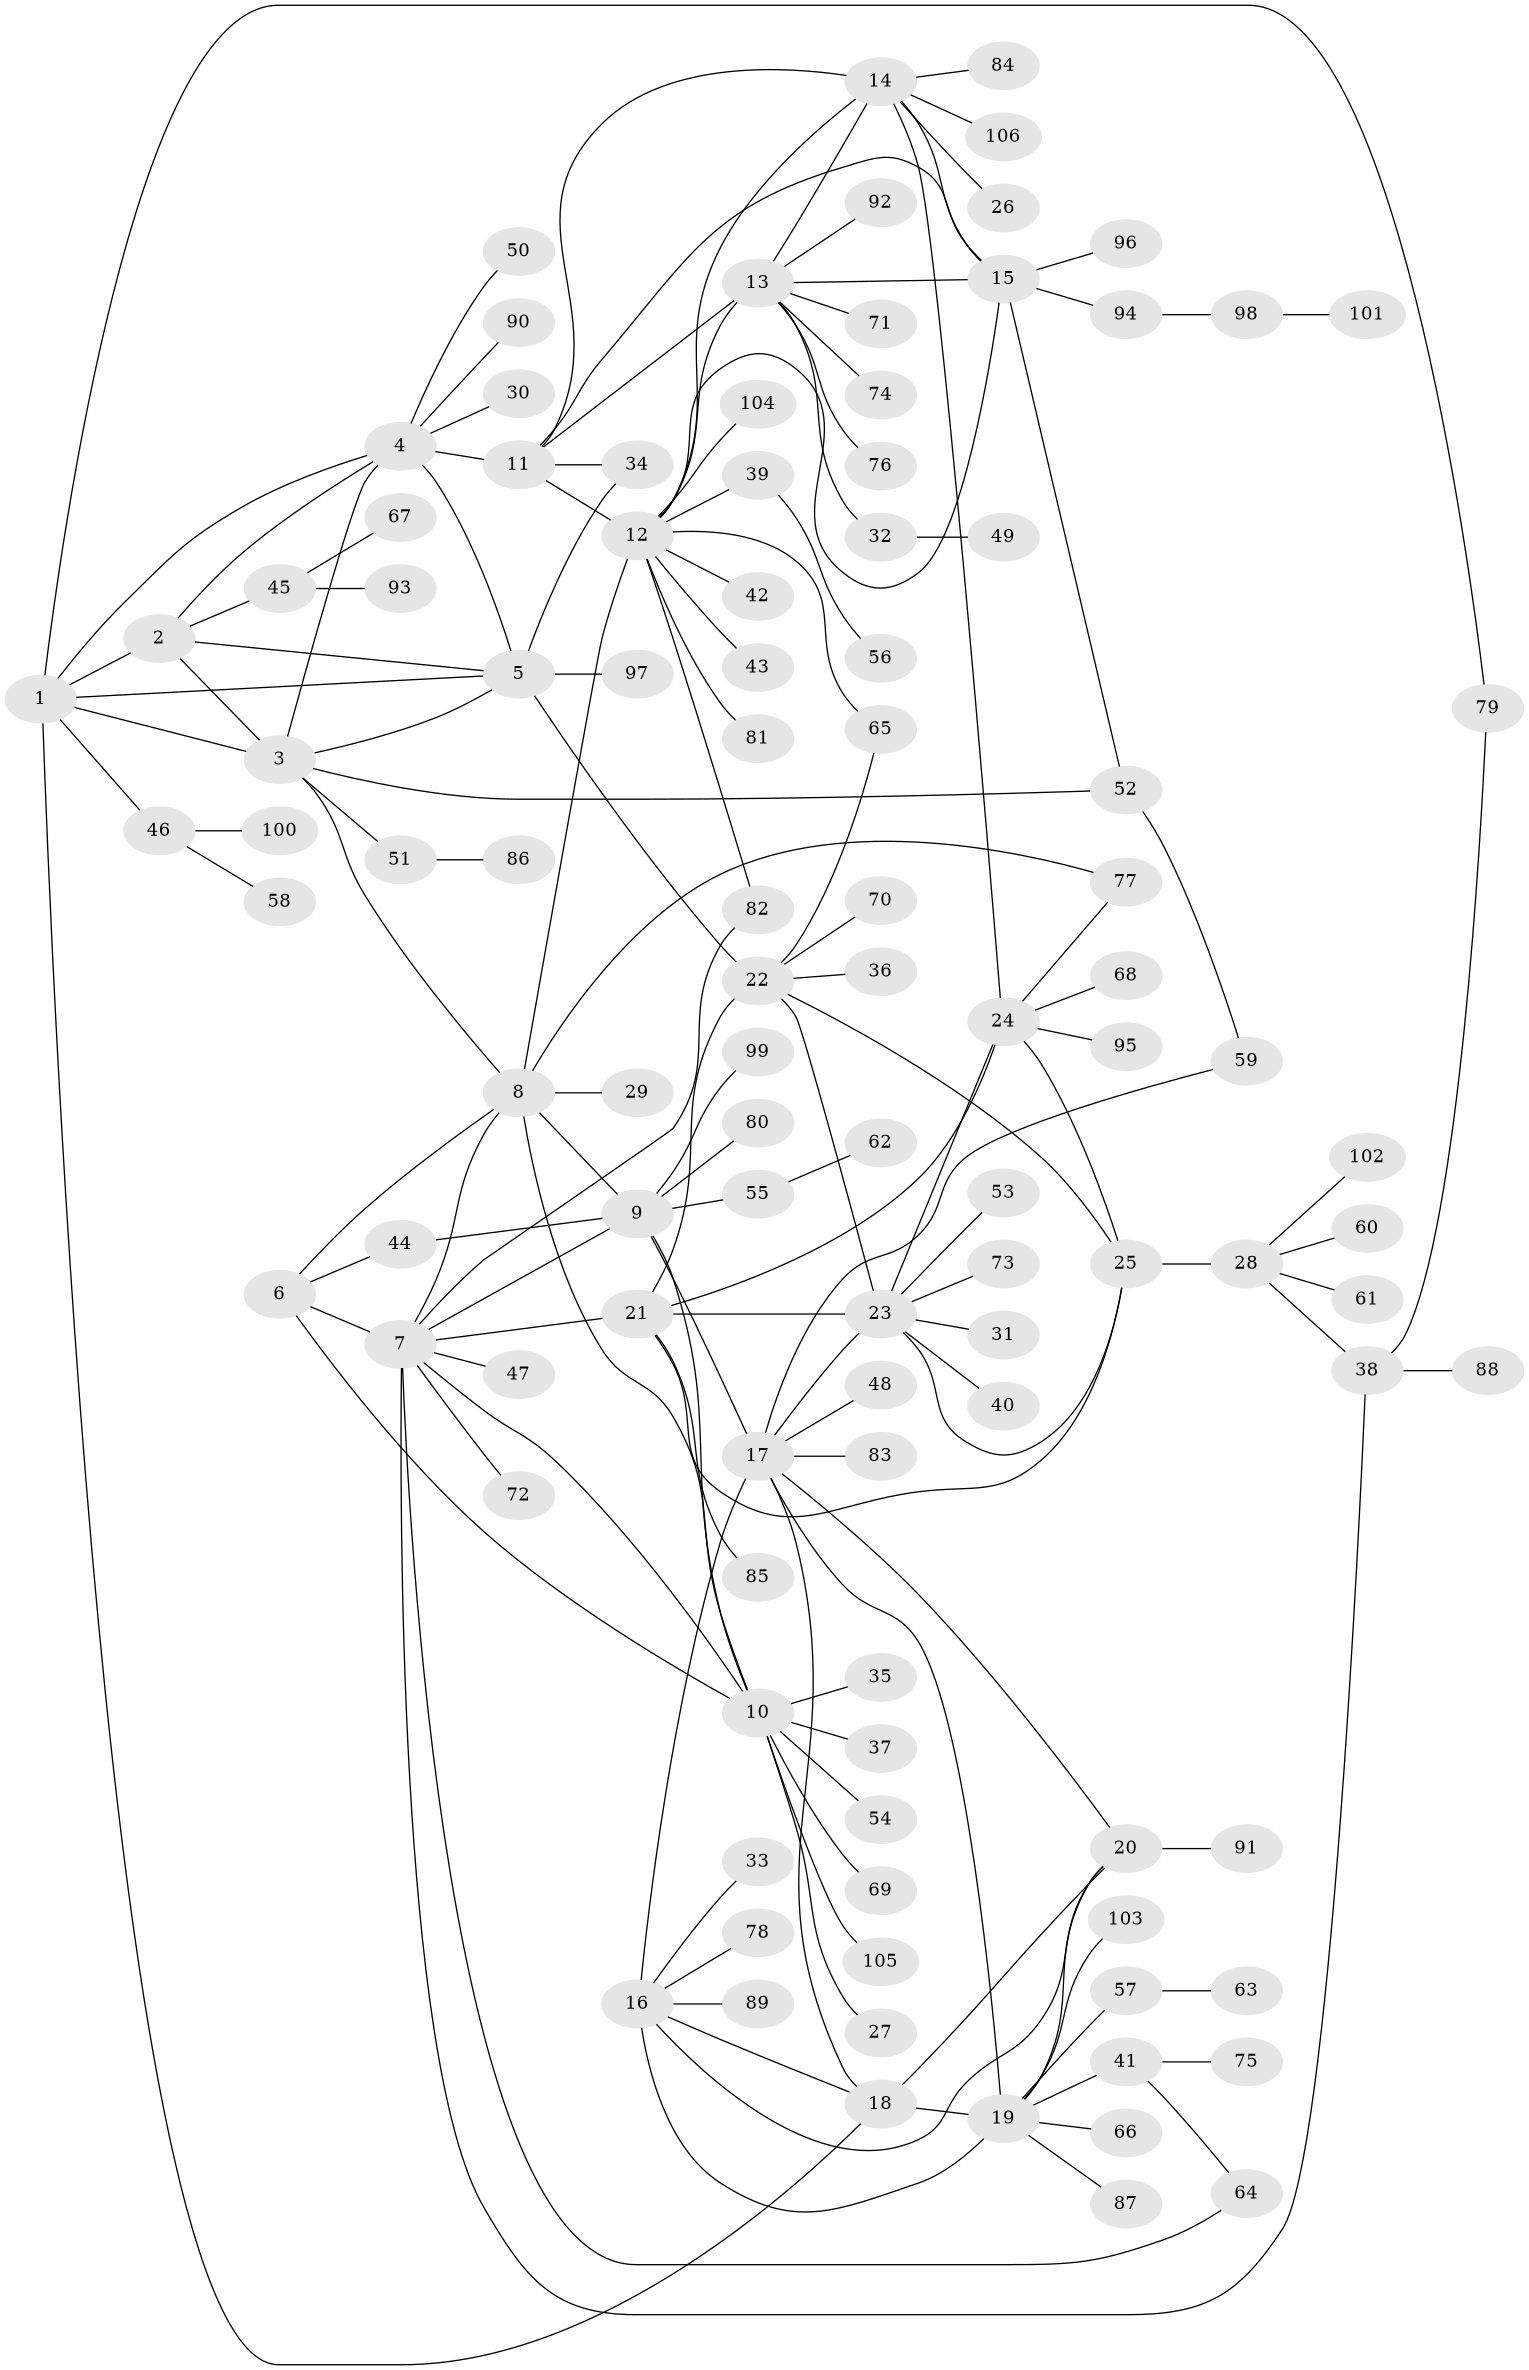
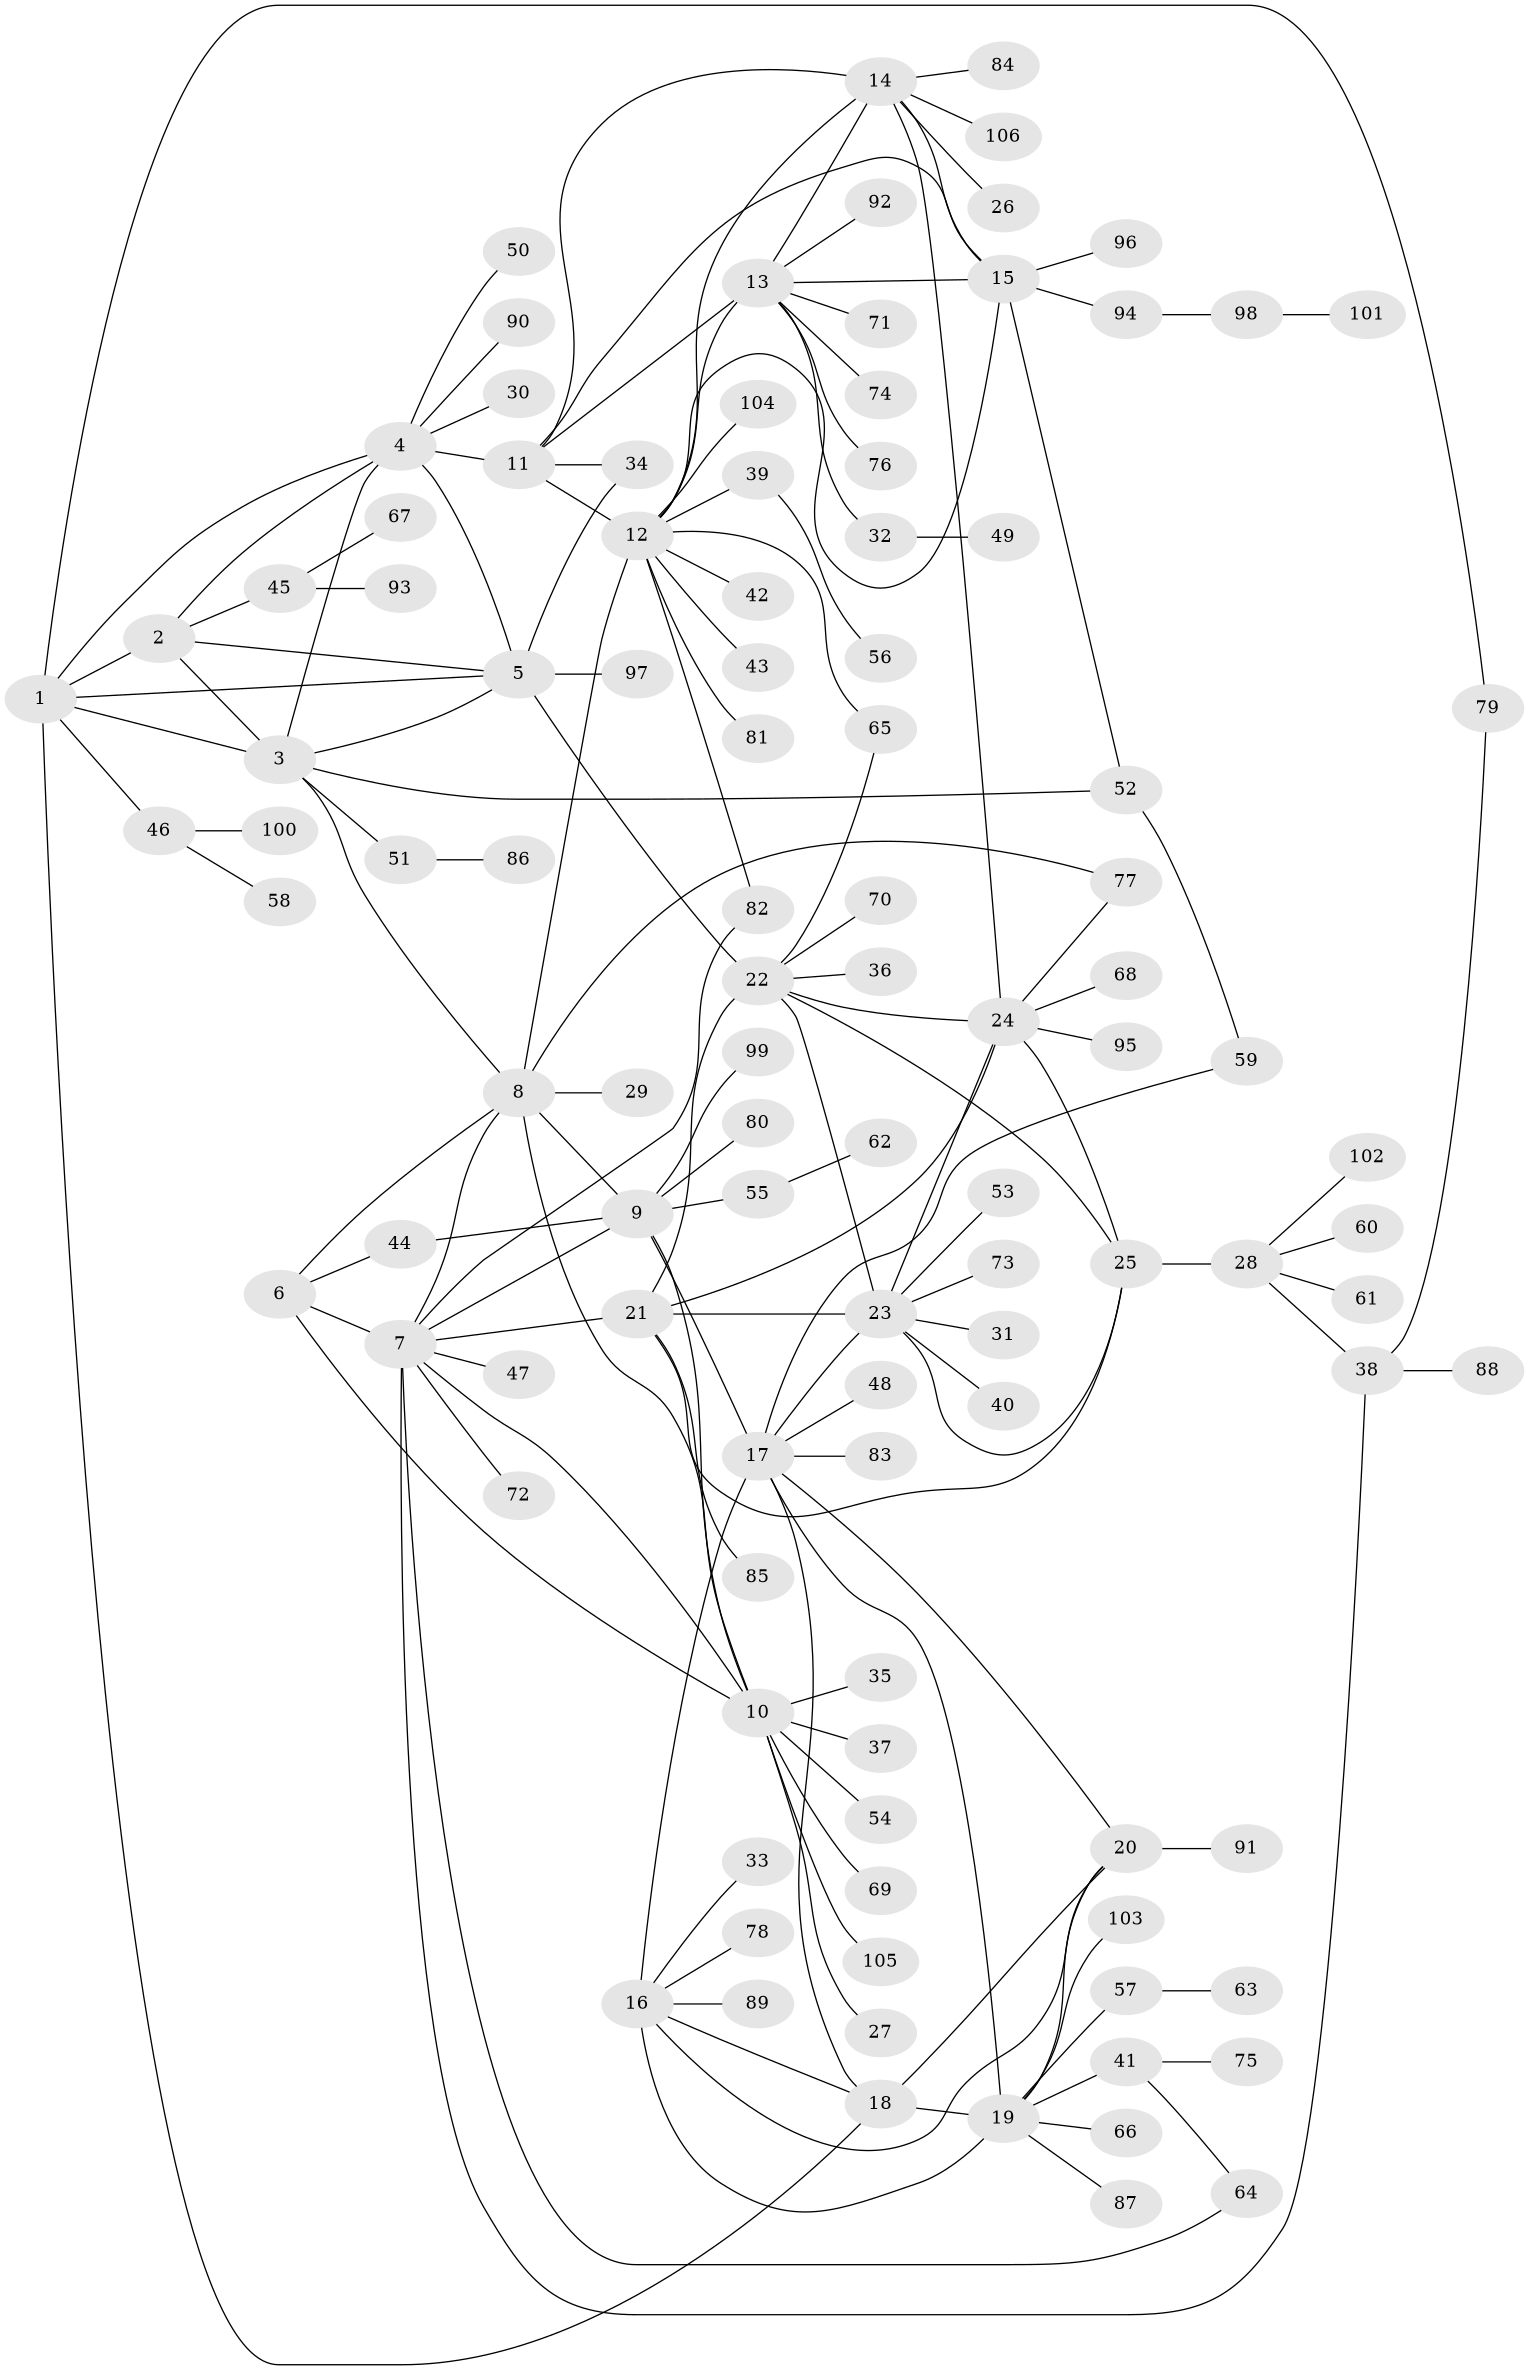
none -> (878, 1013)
